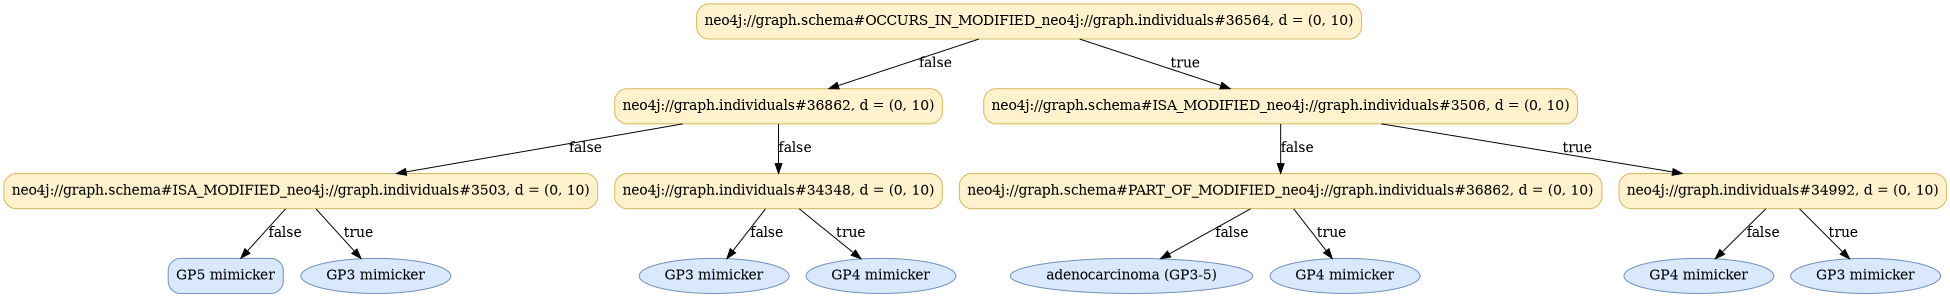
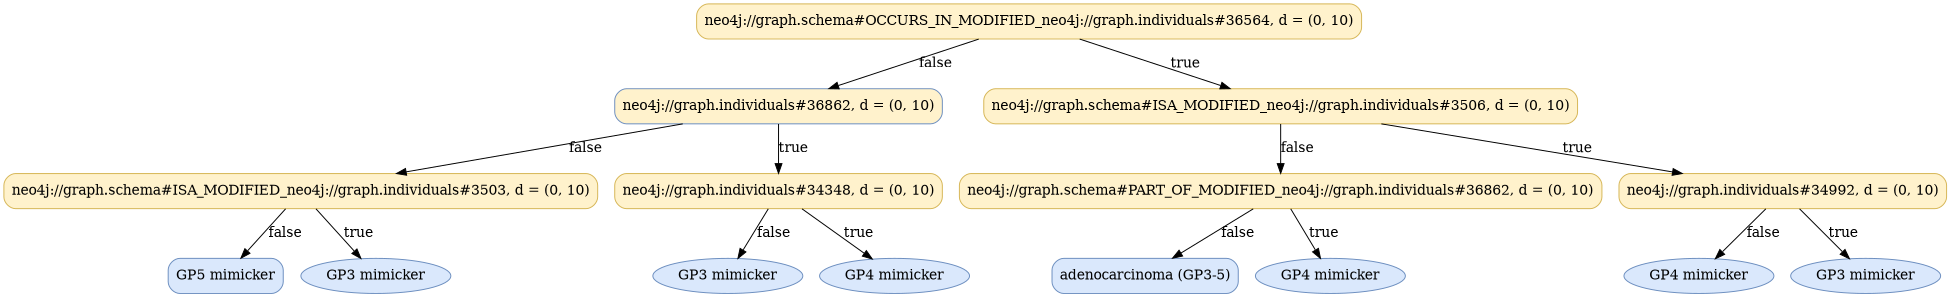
(779, 106) -> (779, 106)
(795, 149) -> (794, 149)
(1131, 276) -> (1145, 276)
